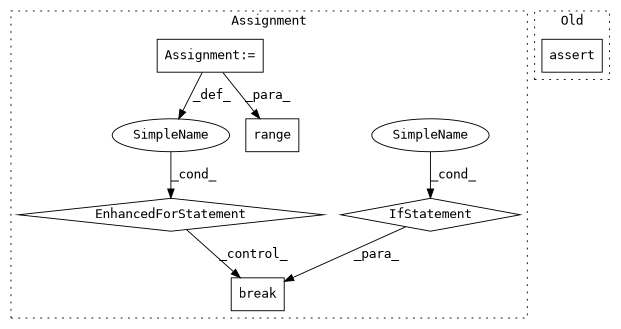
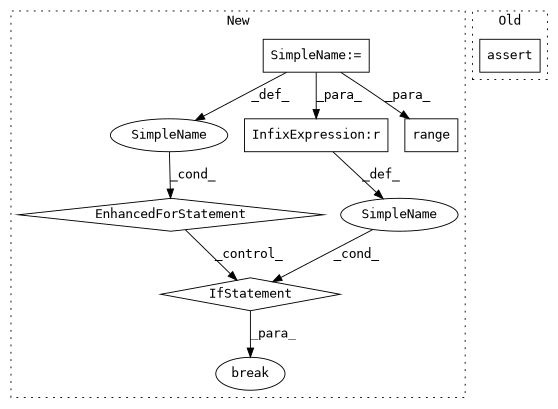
(269, 21) -> (238, 21)
(210, 56) -> (316, 56)
none -> (316, 135)
(210, 250) -> (208, 252)
(258, 294) -> (250, 374)
